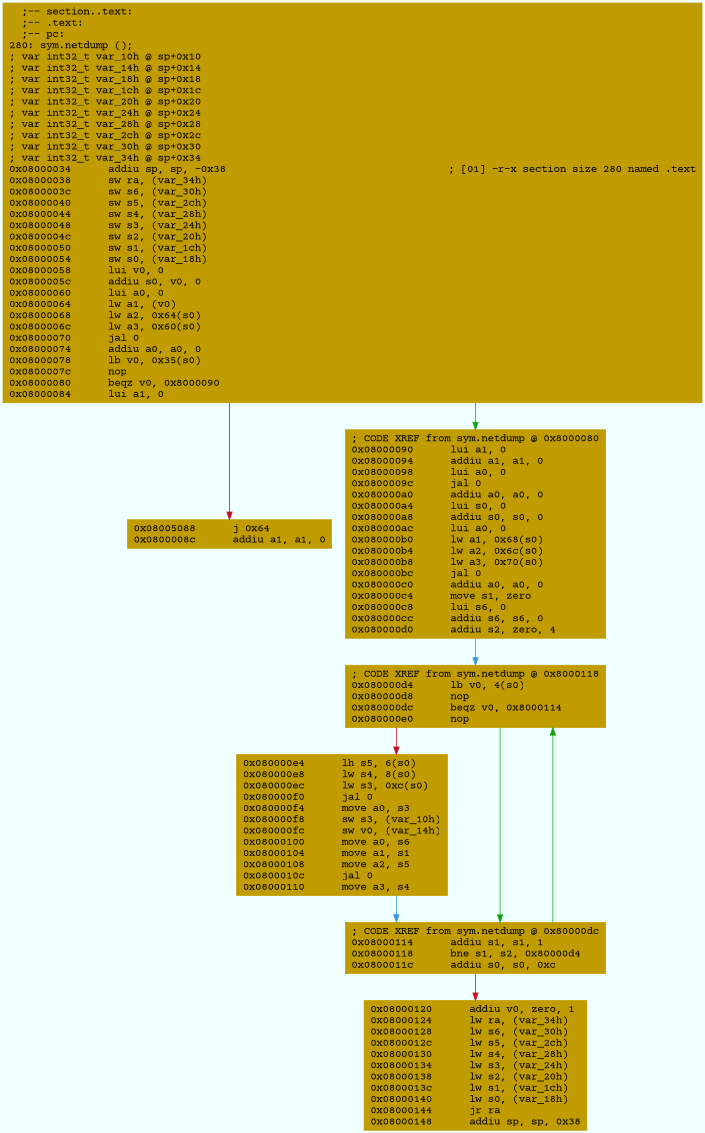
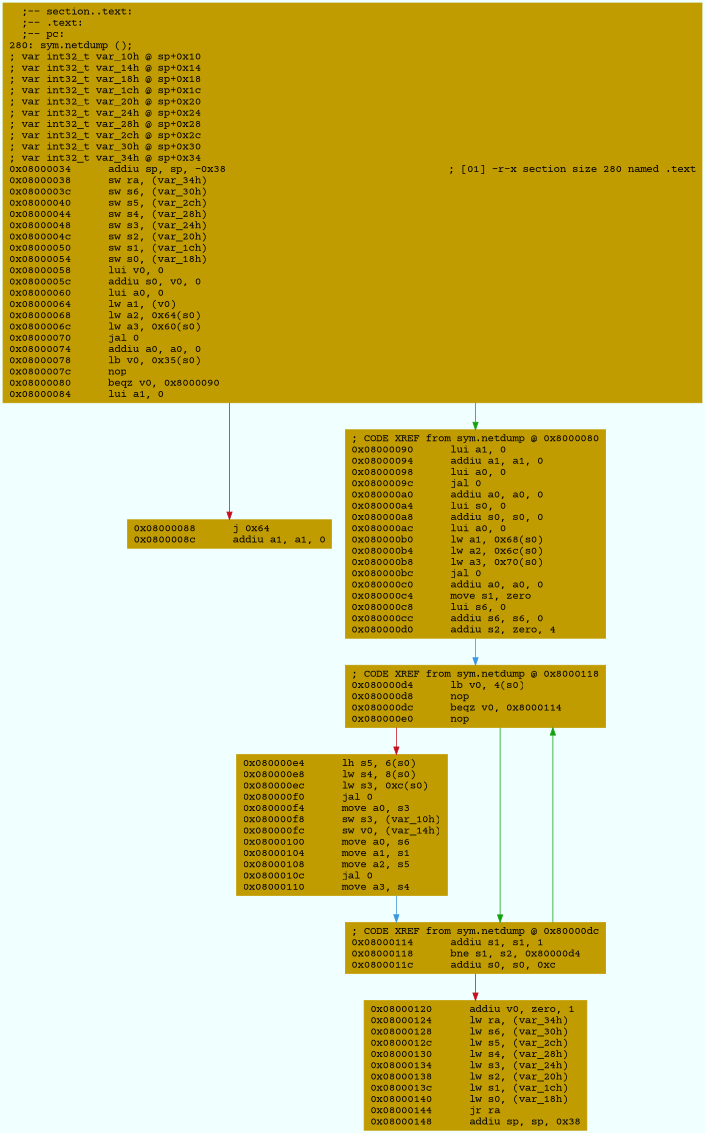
(230, 534) -> (230, 534)
